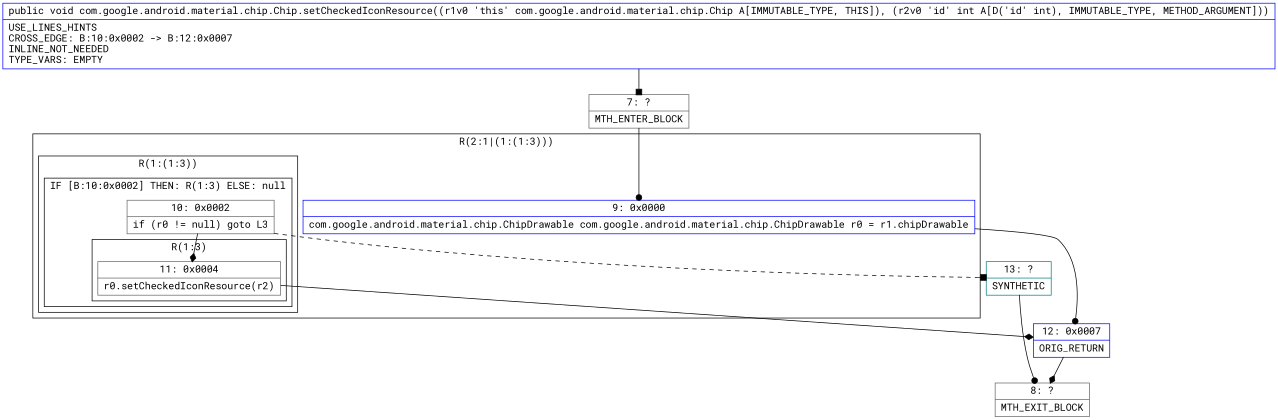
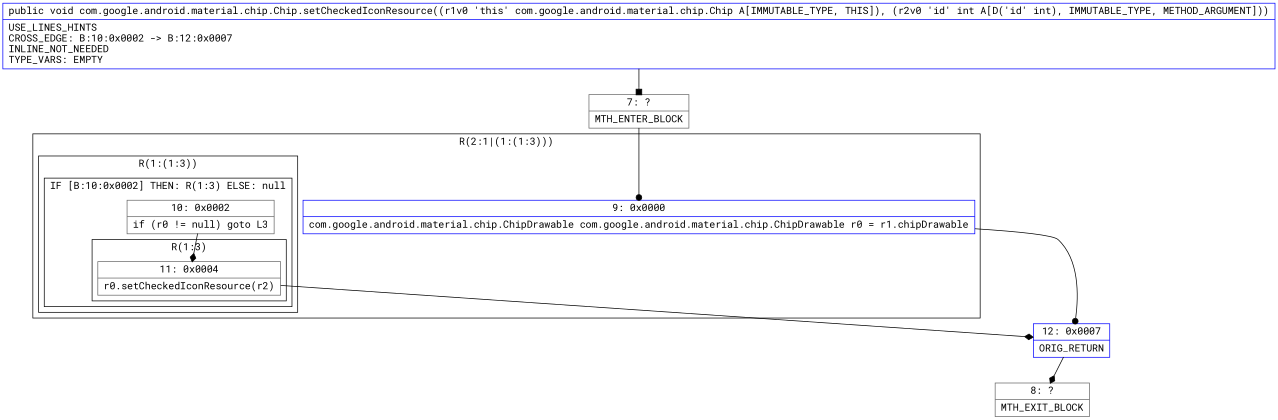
(1019, 278) -> none
